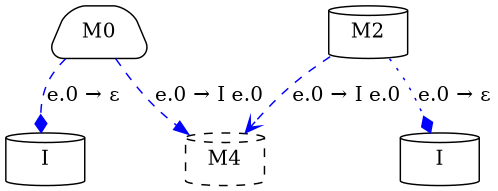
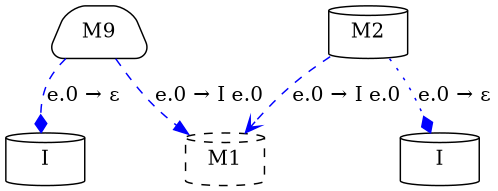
(99, 32) -> (99, 32)
(225, 159) -> (225, 159)
